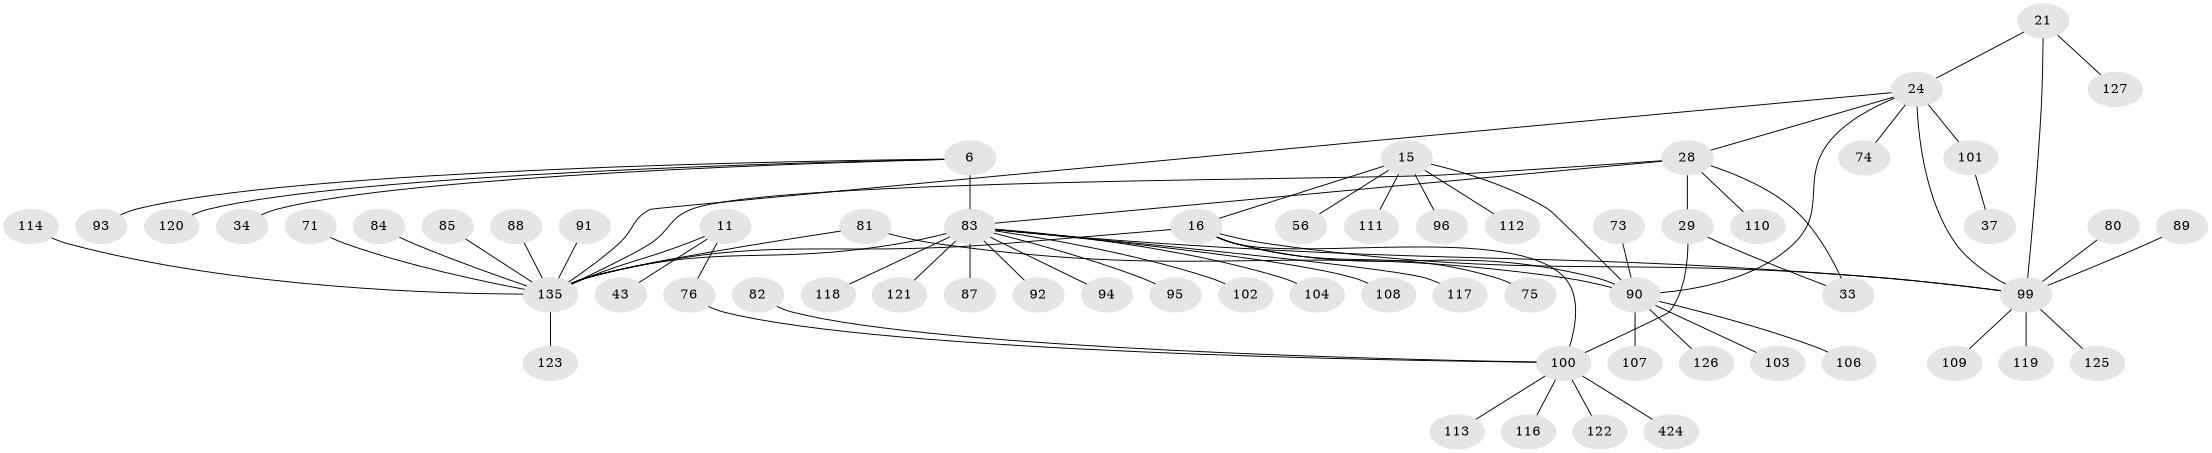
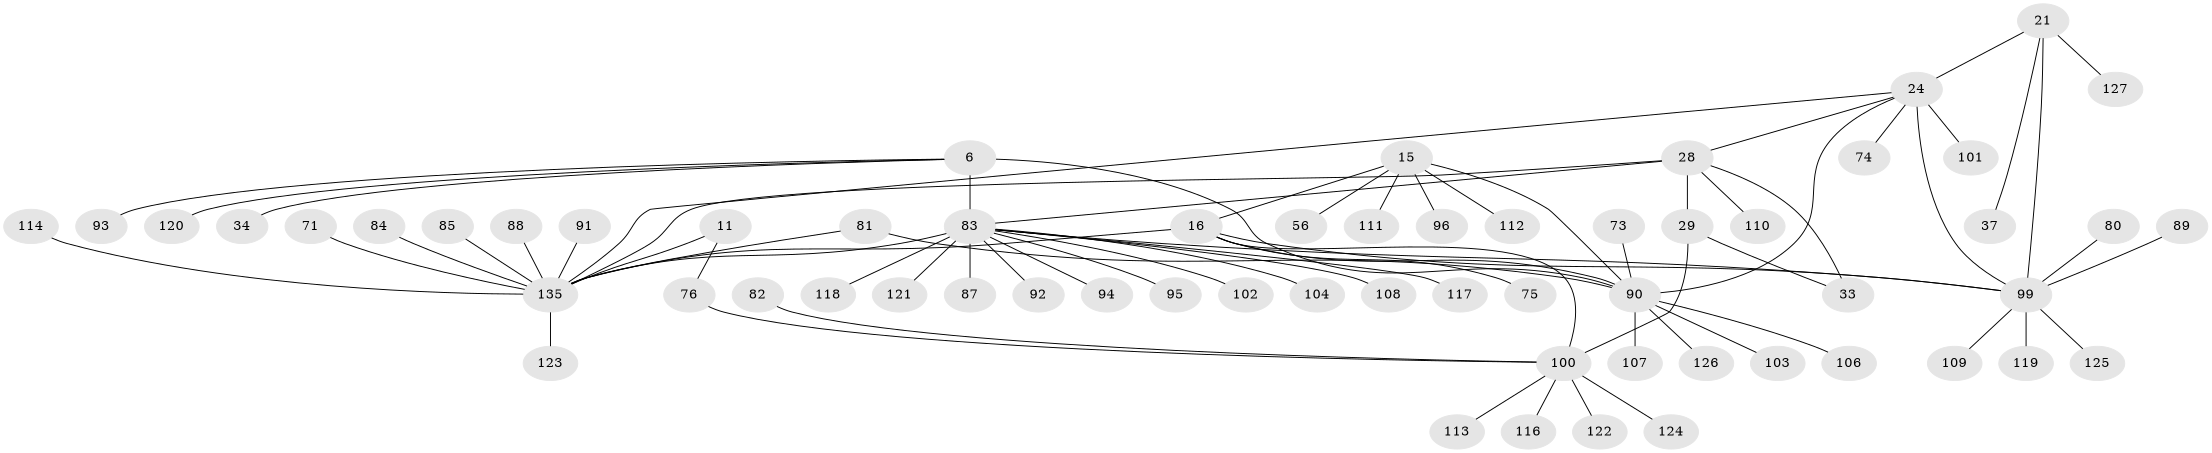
(1980, 192) -> (2020, 125)
none -> (1253, 232)
(621, 295) -> none
(1671, 432) -> (1671, 432)
